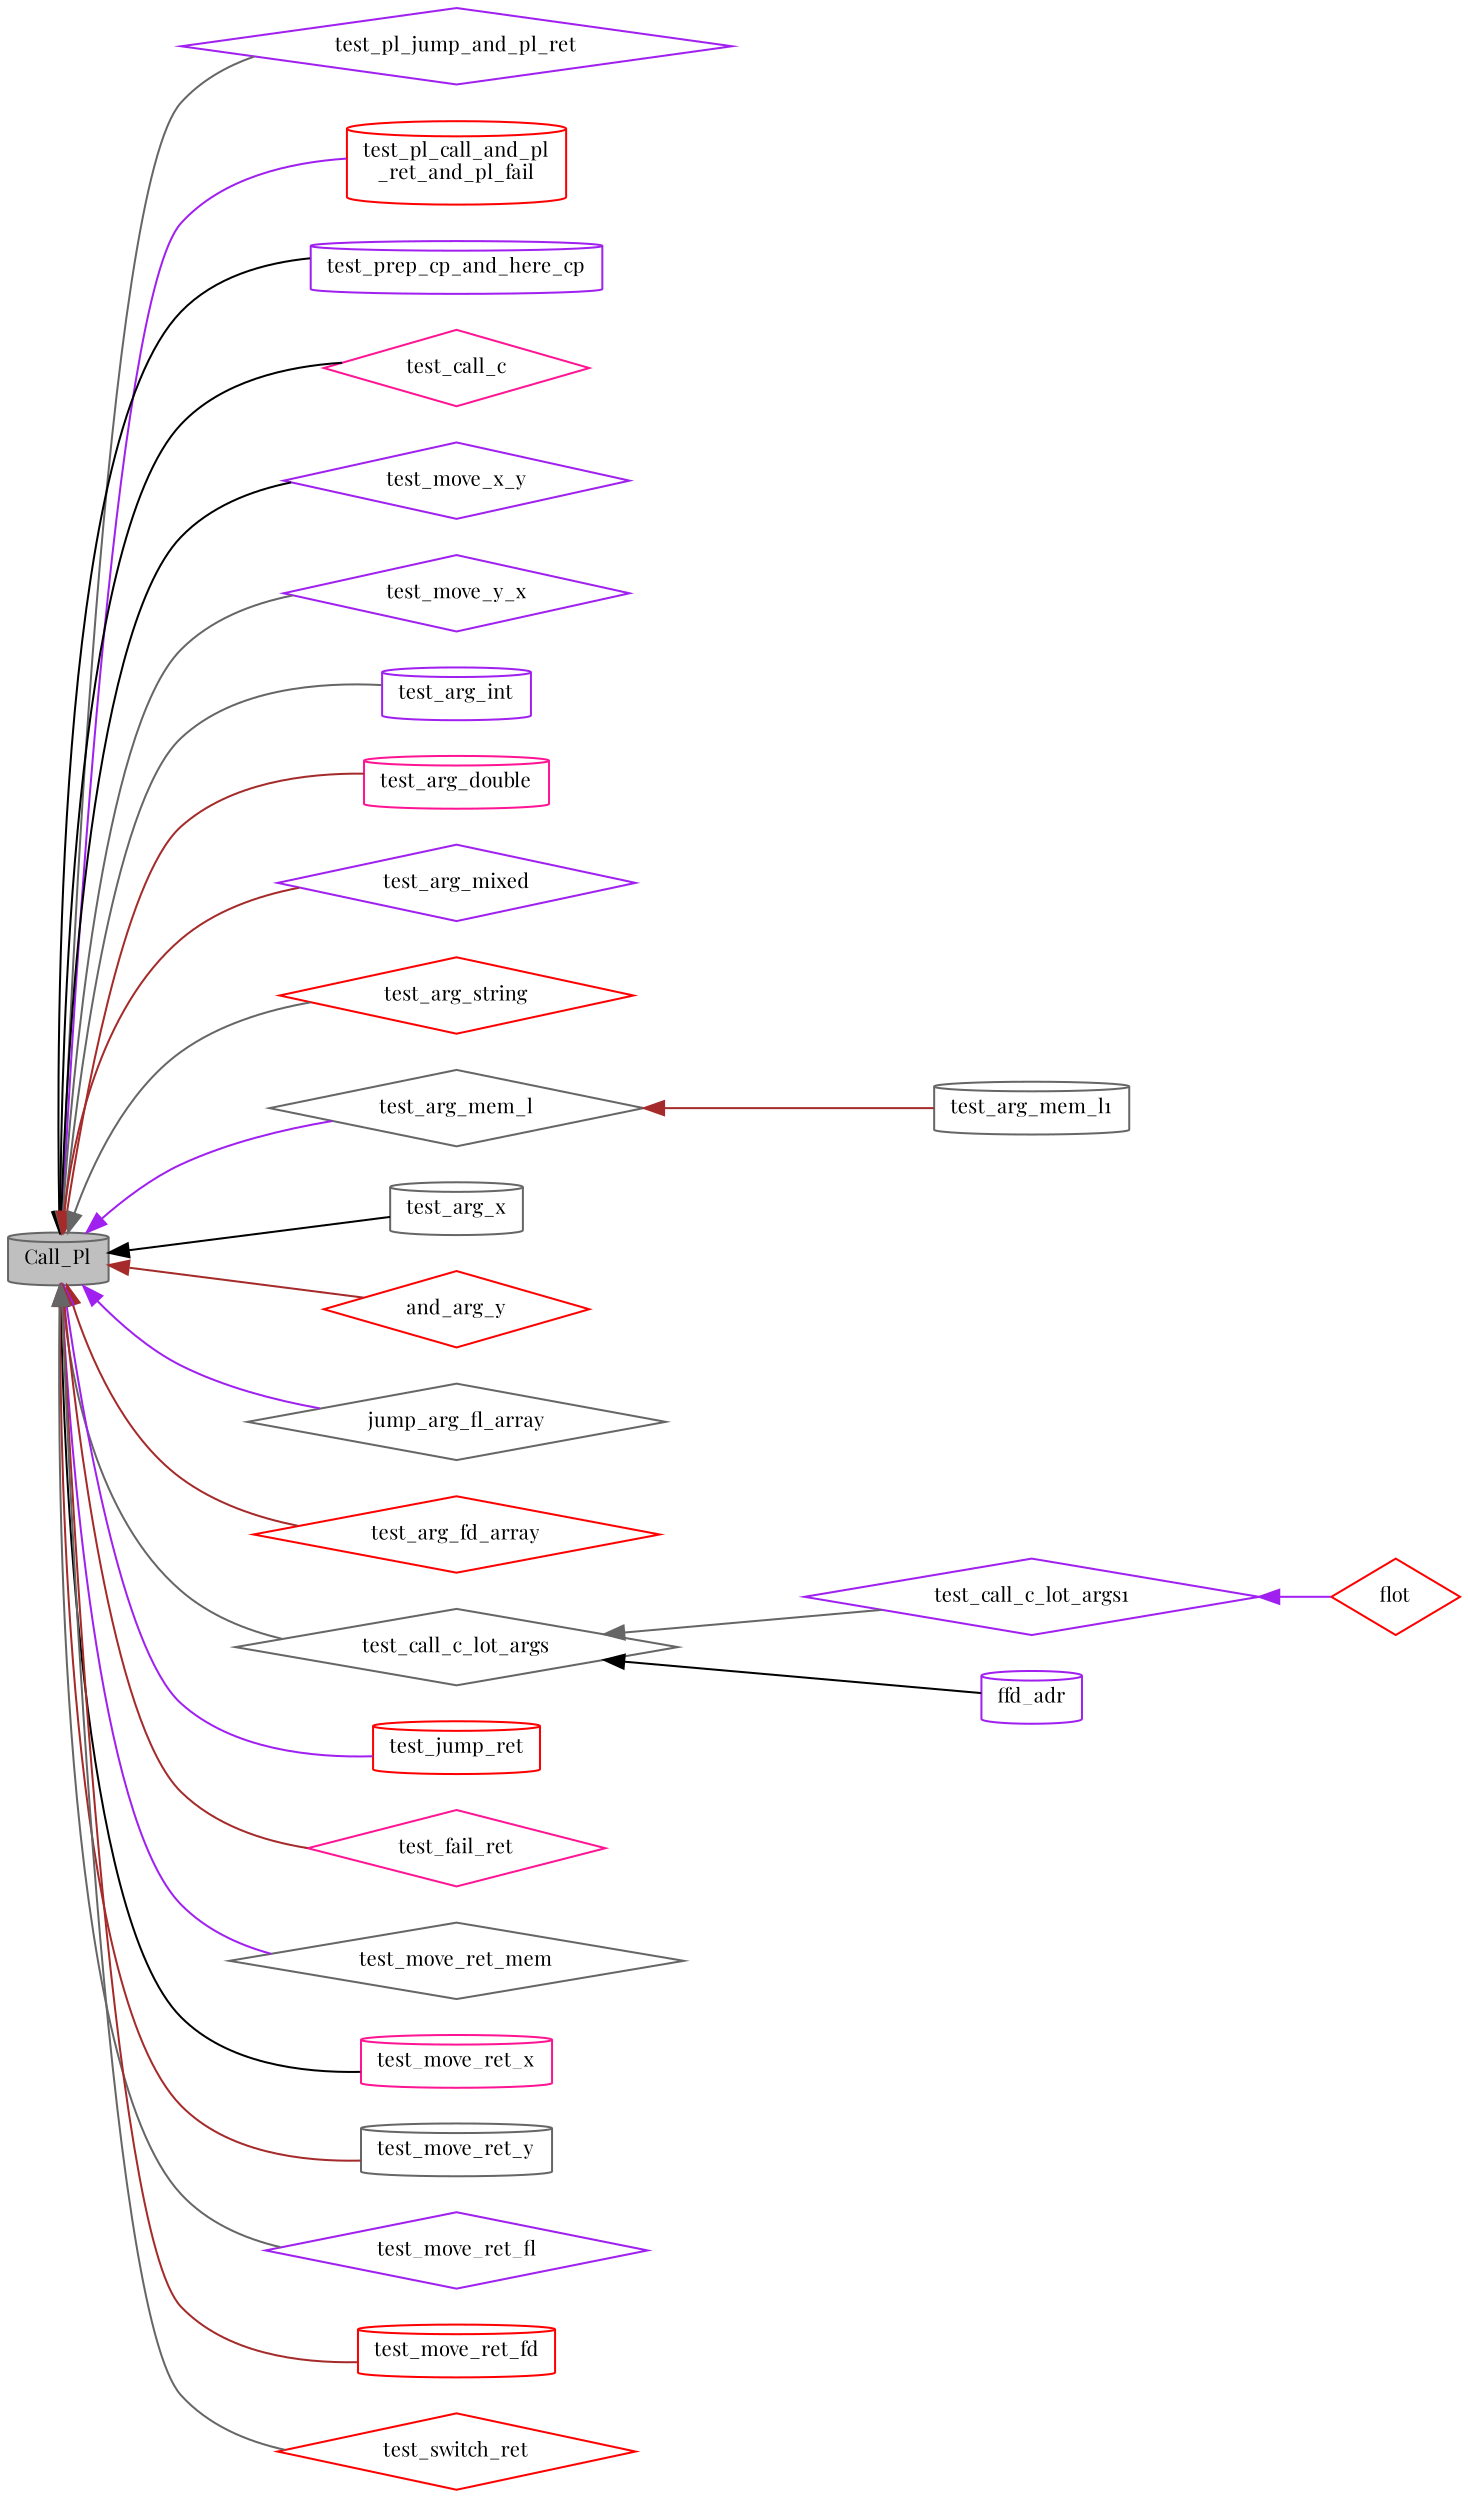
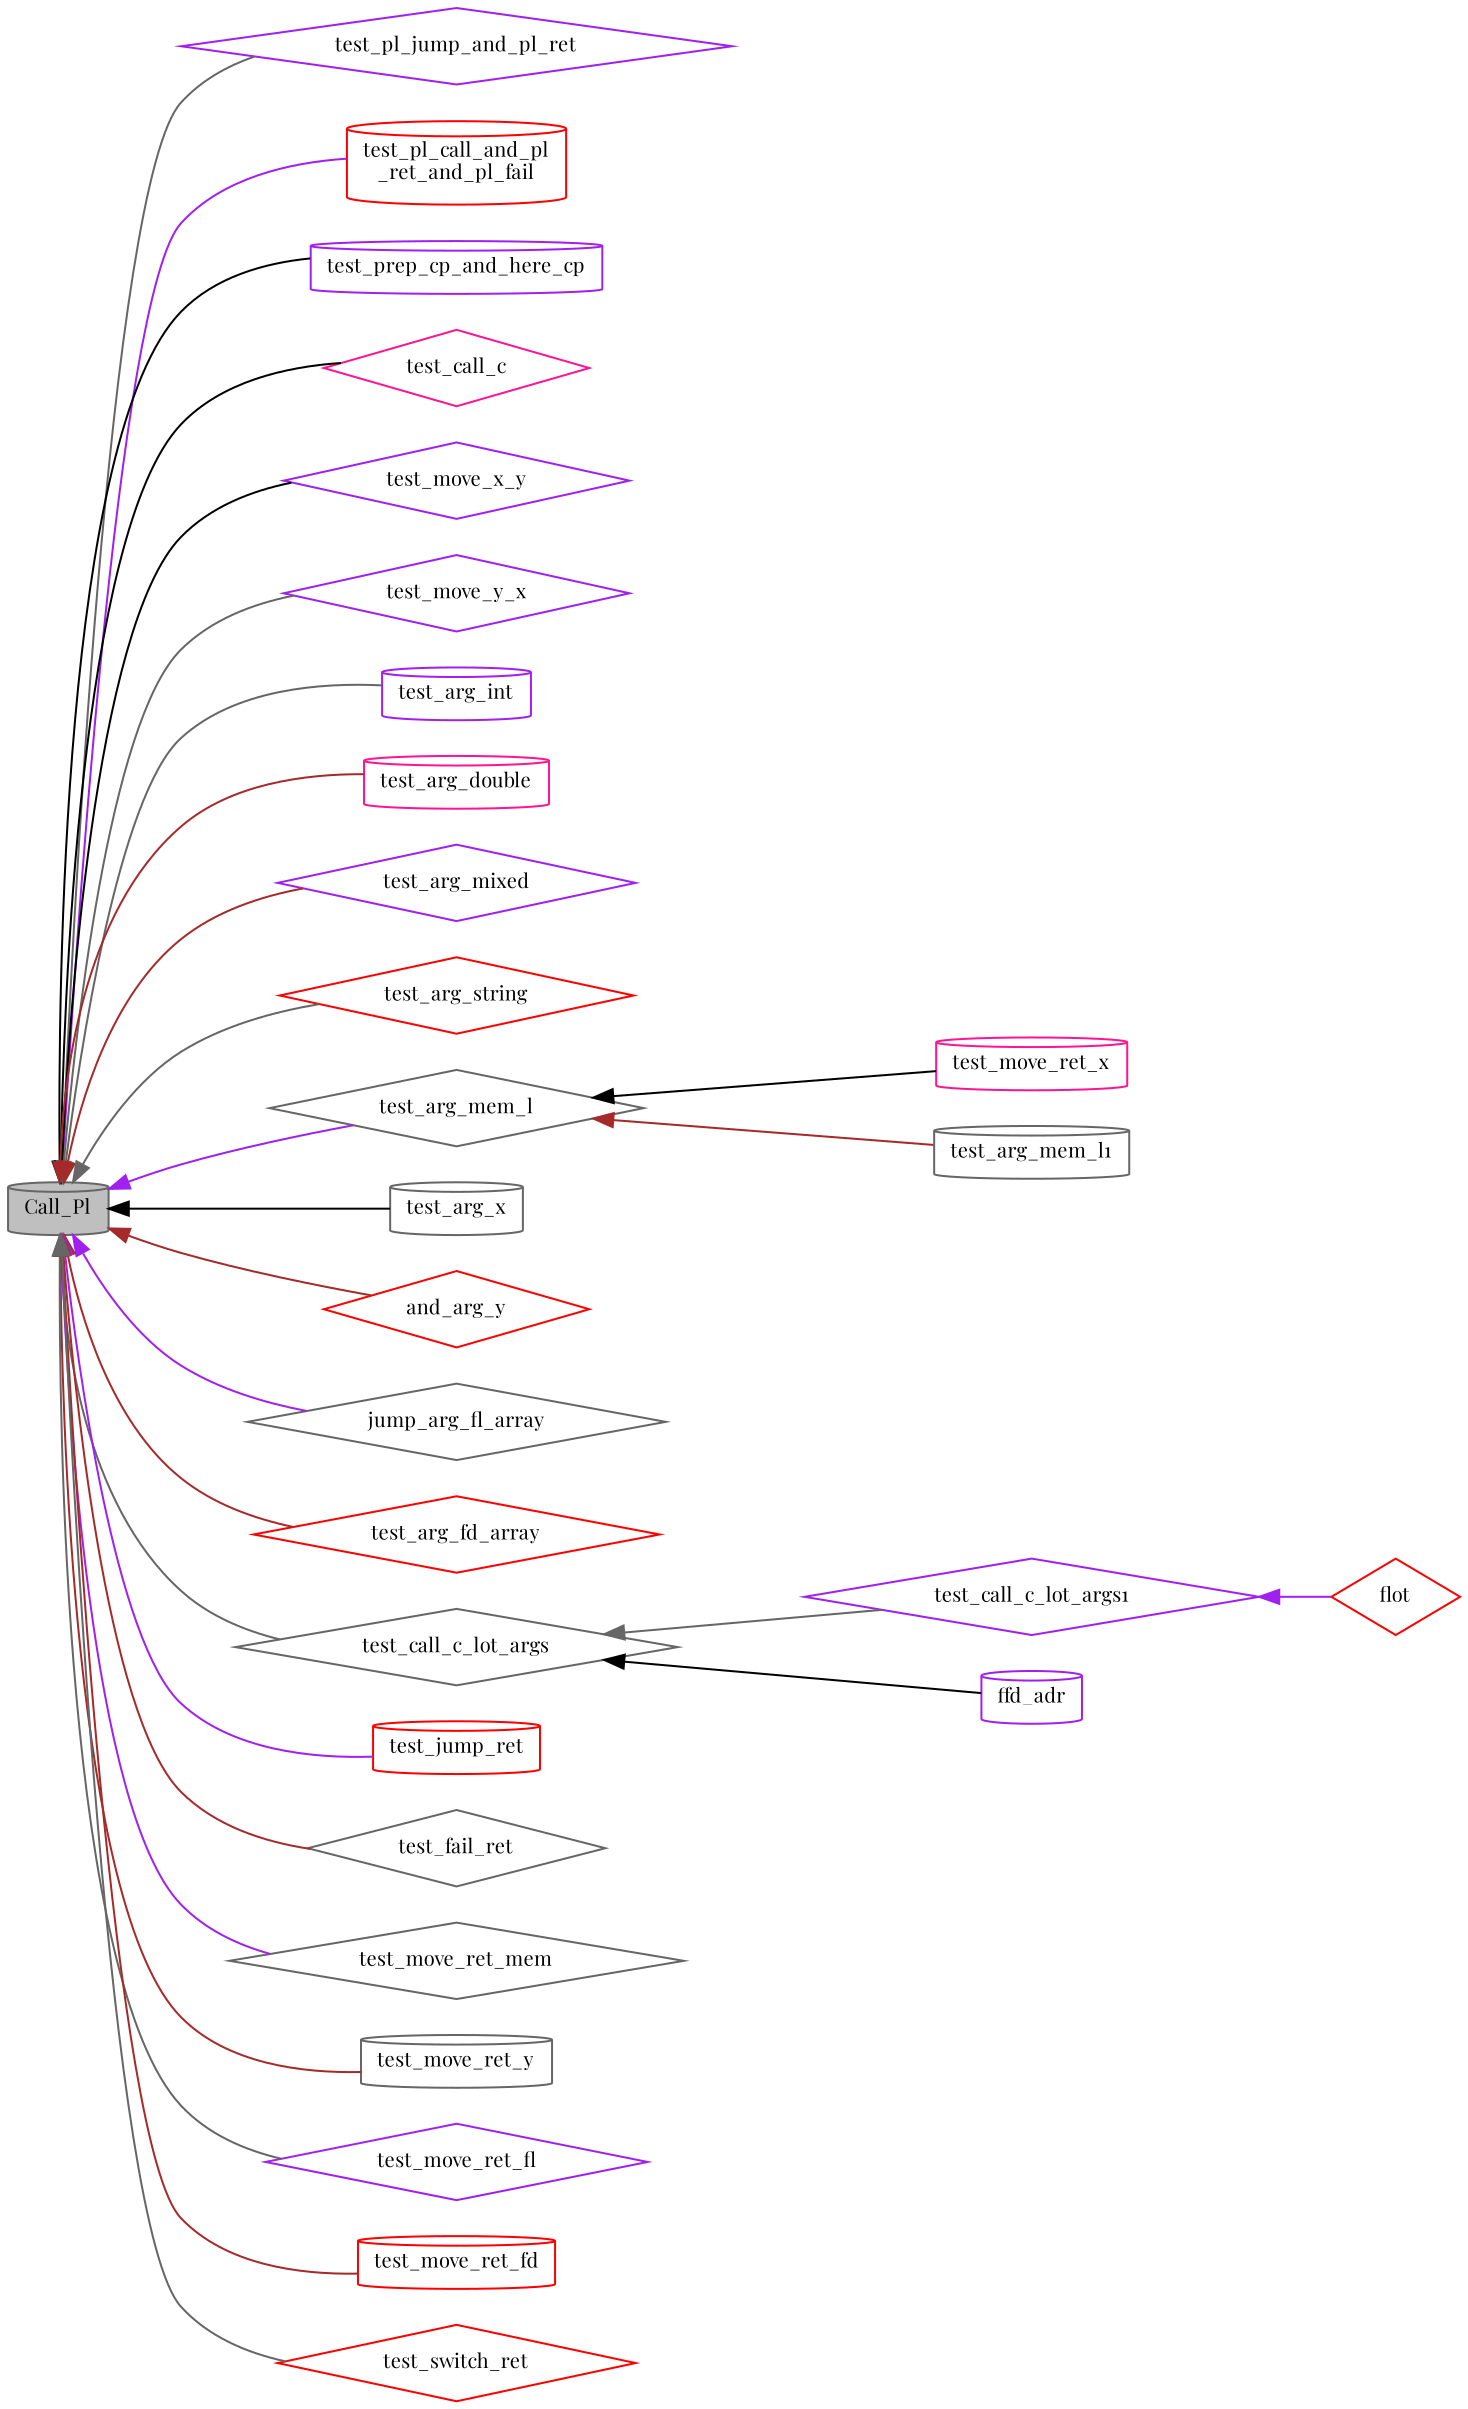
(457, 1848) -> (457, 1848)
(114, 1856) -> (775, 1084)
